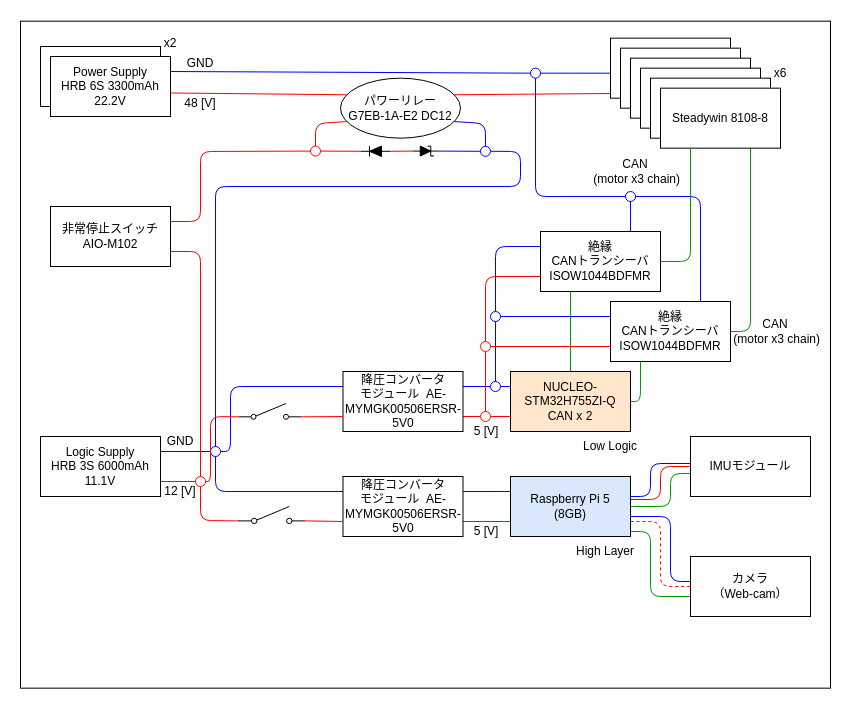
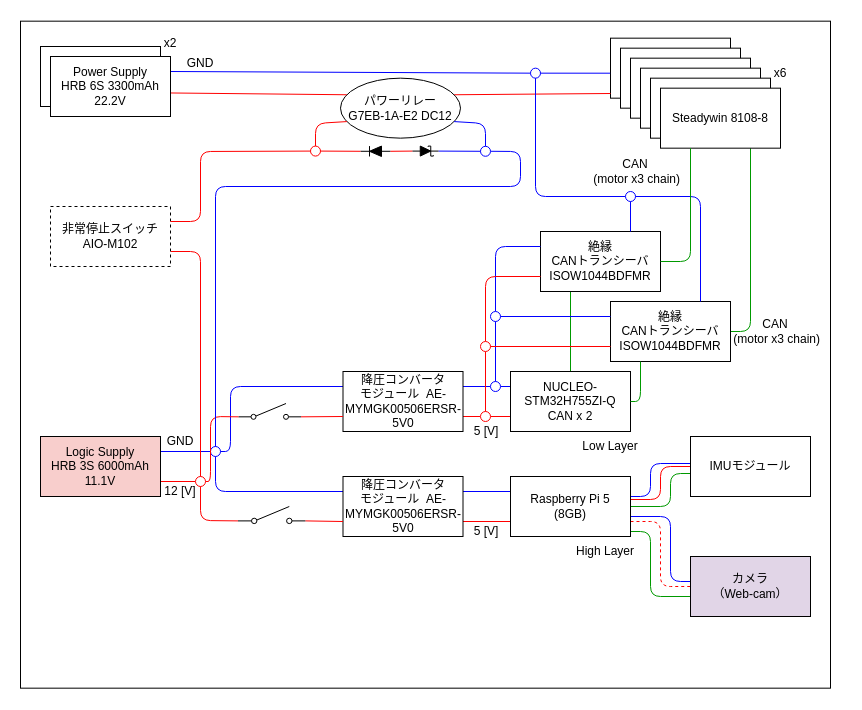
(201, 103) -> none
(111, 237) -> (111, 237)
(571, 402) -> (571, 402)
(611, 447) -> (611, 447)
(101, 467) -> (101, 467)
(571, 507) -> (571, 507)
(751, 587) -> (751, 587)
